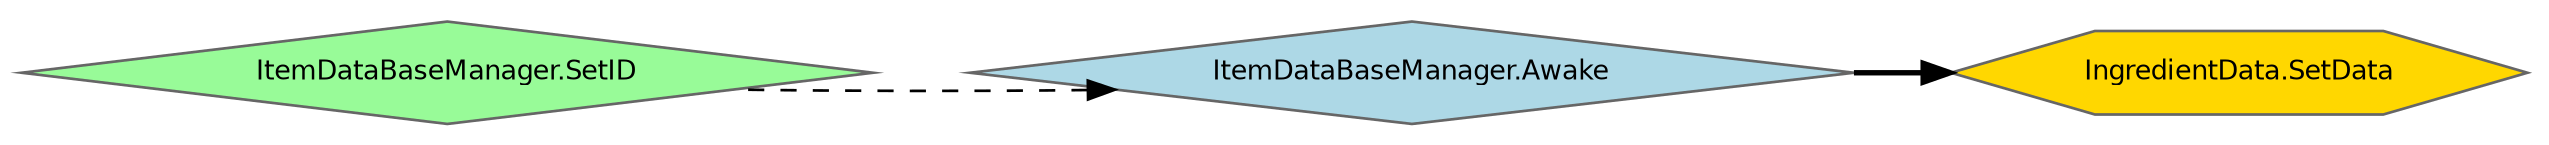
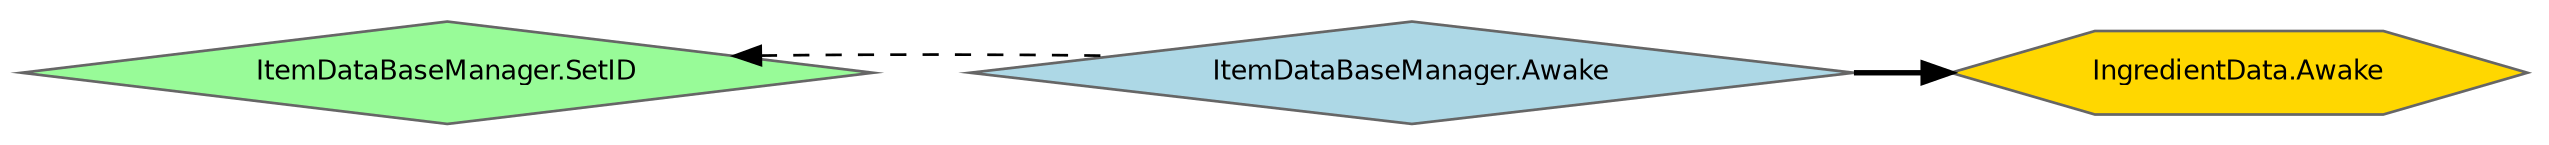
(2239, 73) -> (2239, 73)
(911, 91) -> (938, 55)
